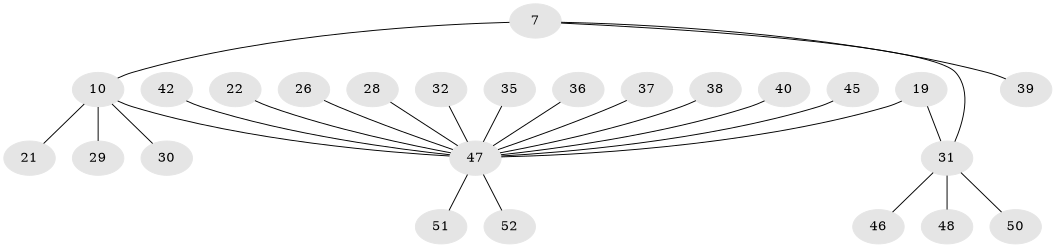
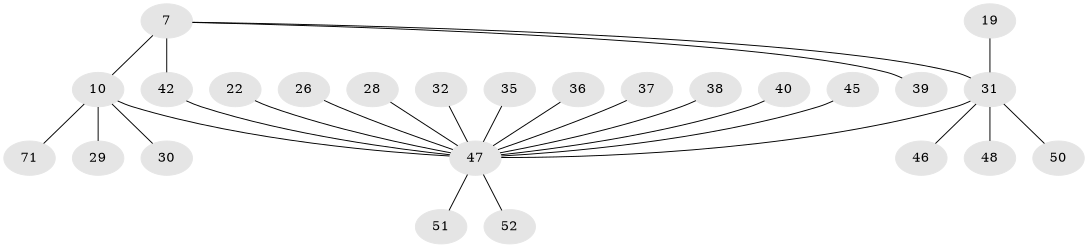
none -> (167, 55)
(704, 142) -> (738, 145)
(30, 158) -> (30, 158)
